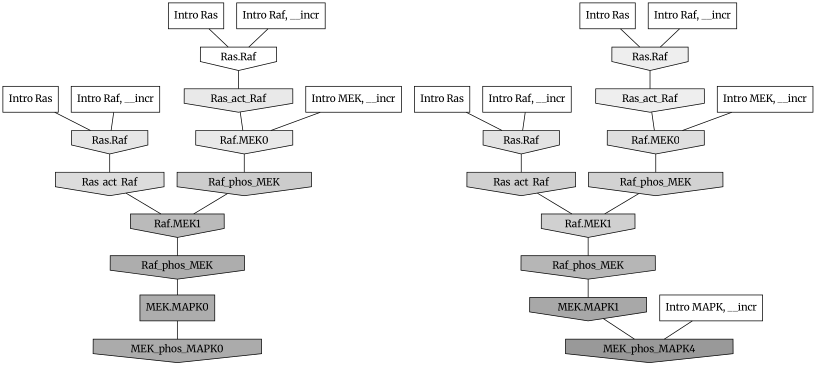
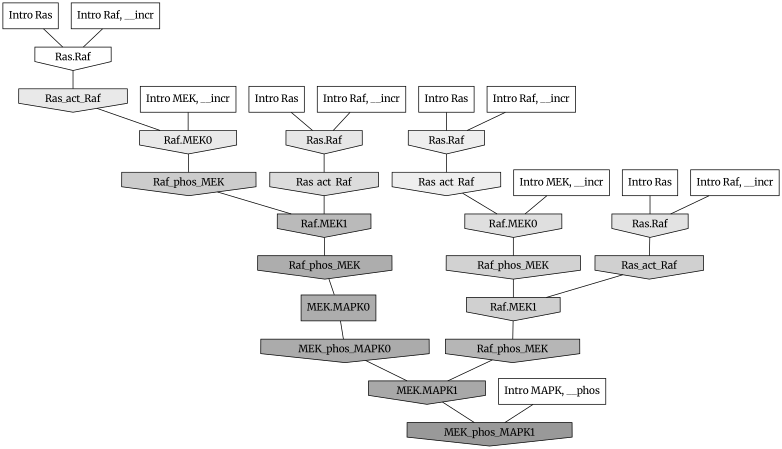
(711, 308) -> (552, 391)
(649, 350) -> (490, 433)
none -> (386, 371)
